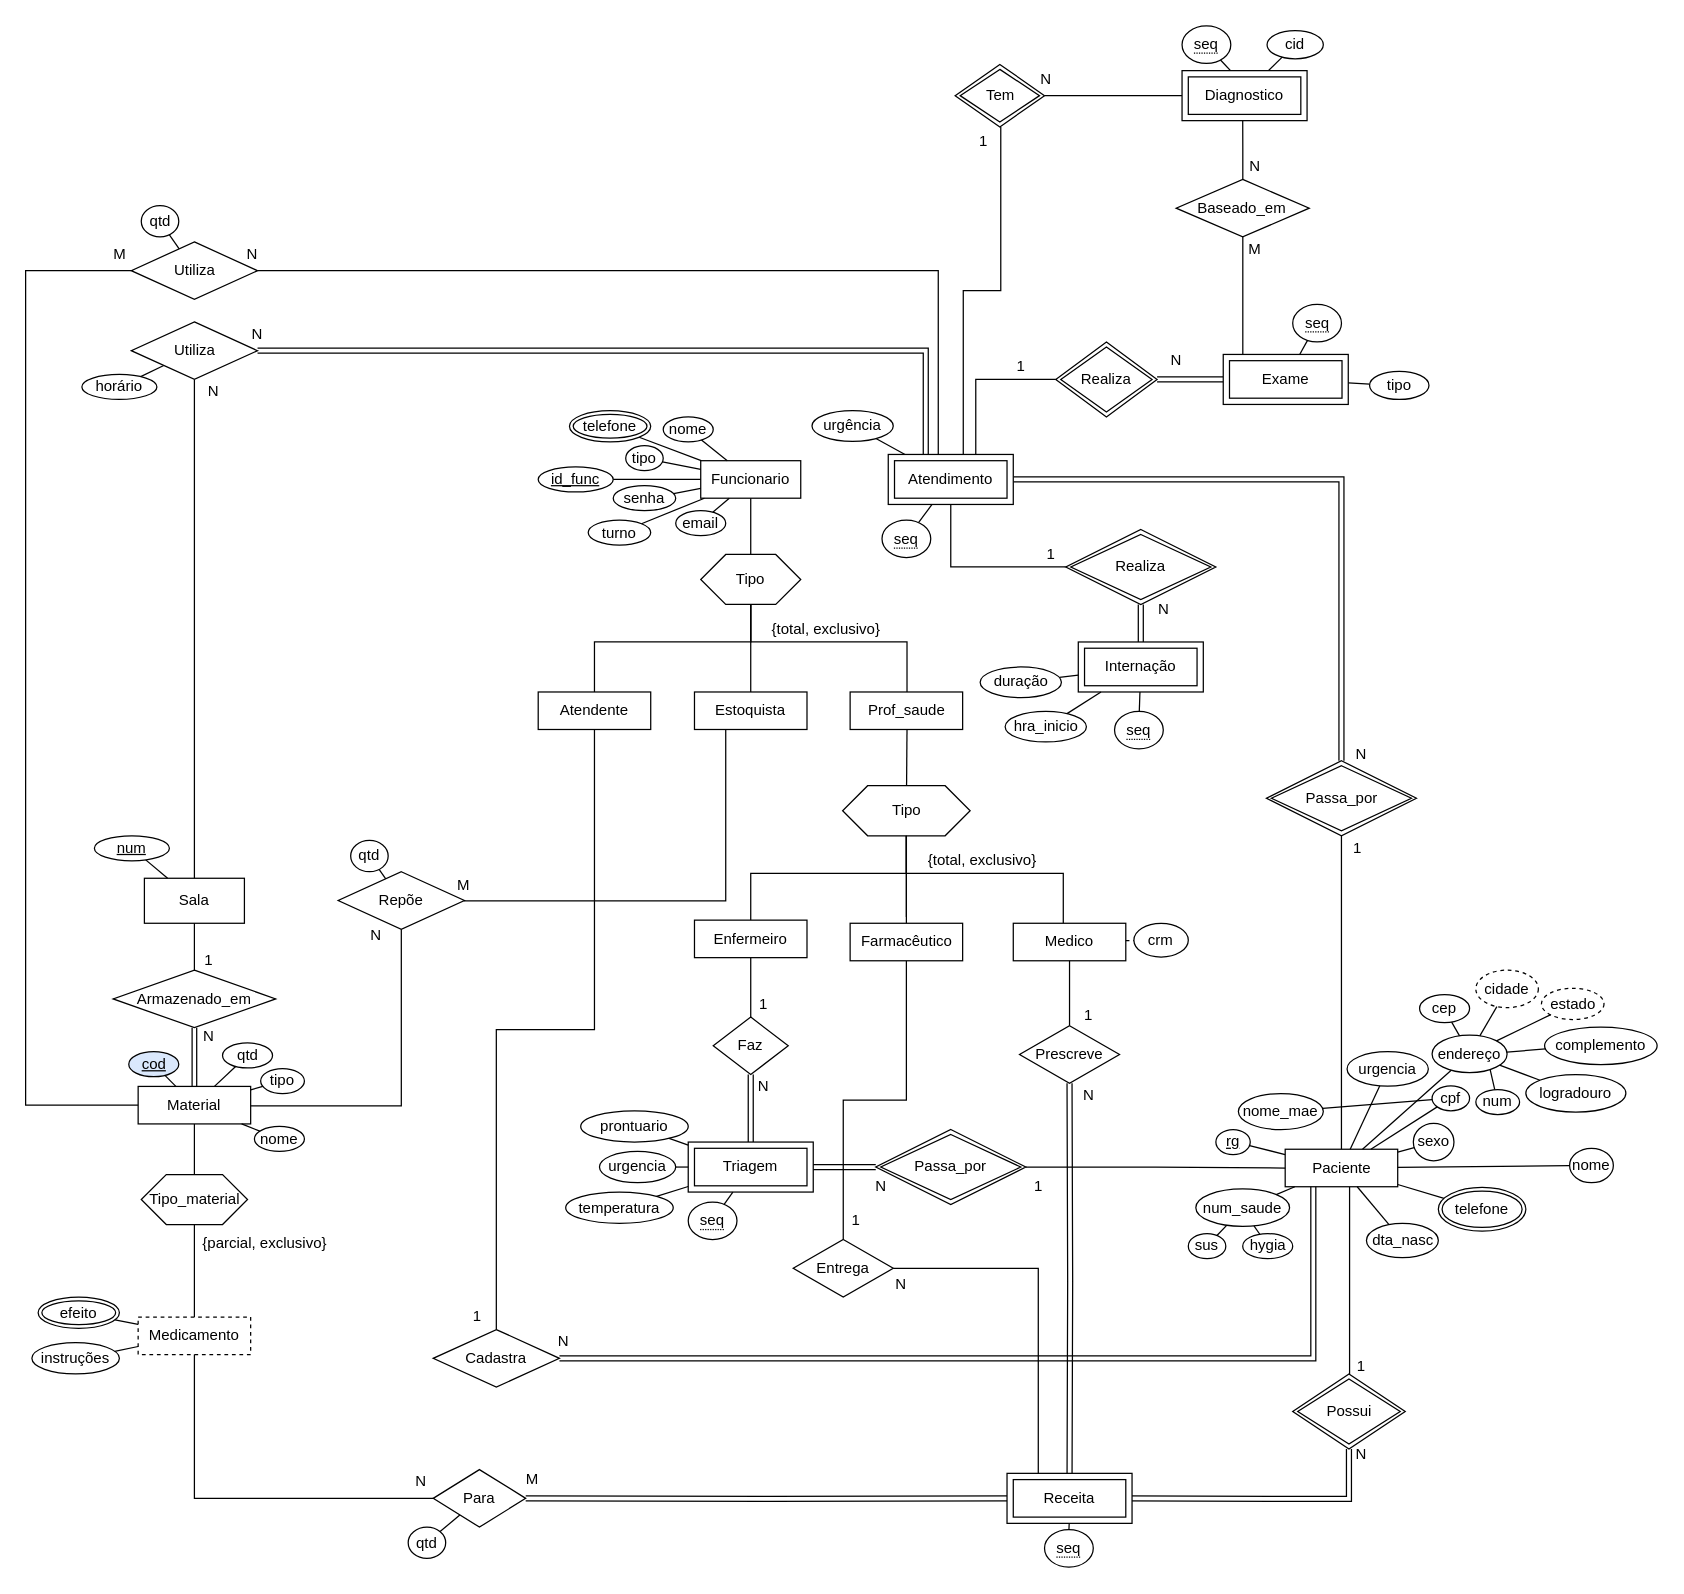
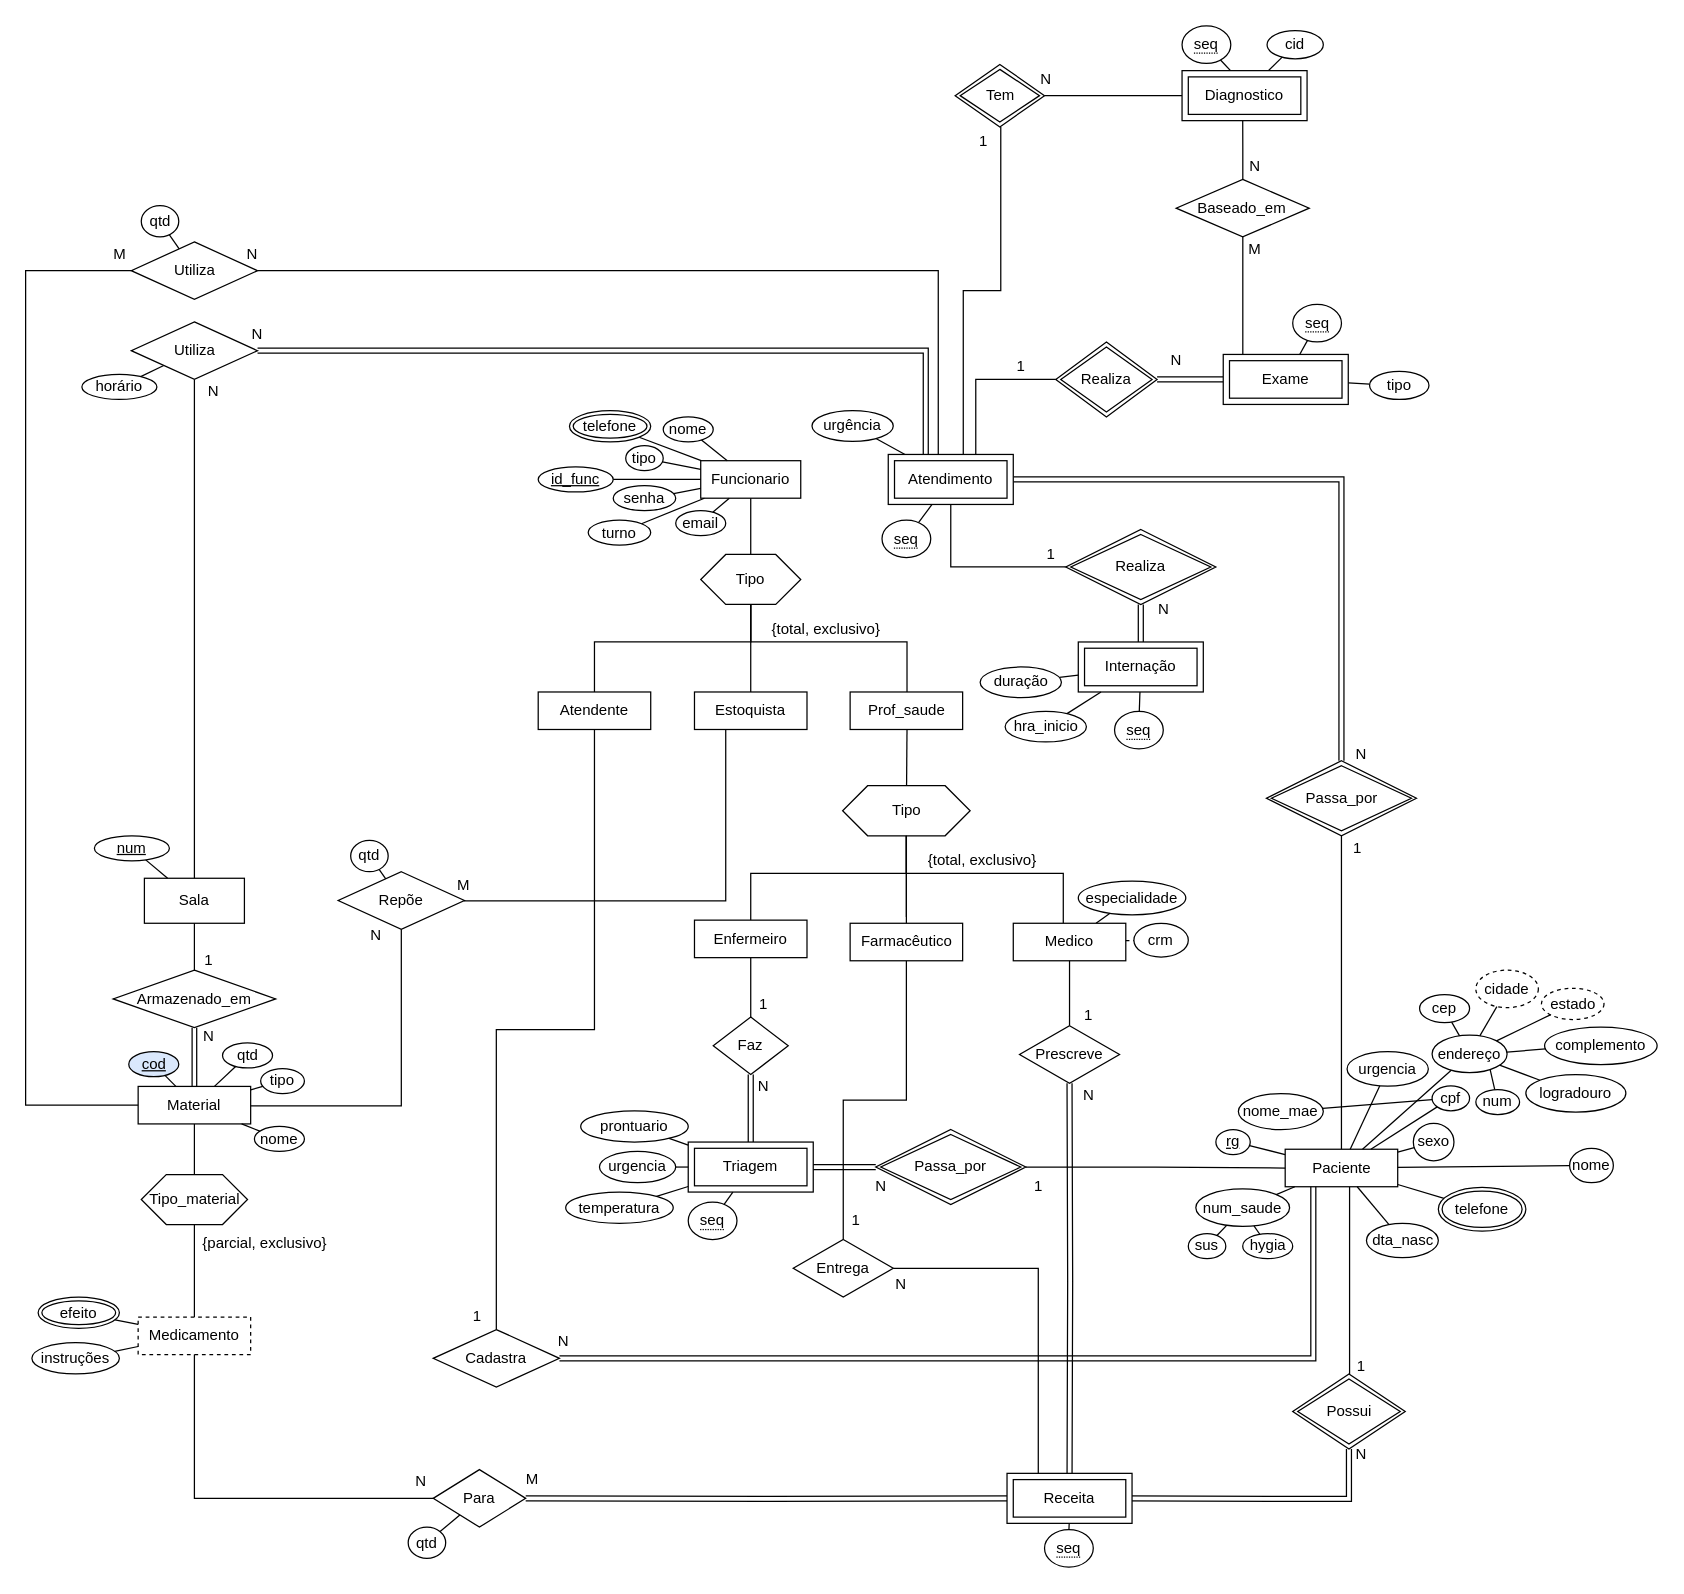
none -> (1132, 898)
none -> (1102, 919)
